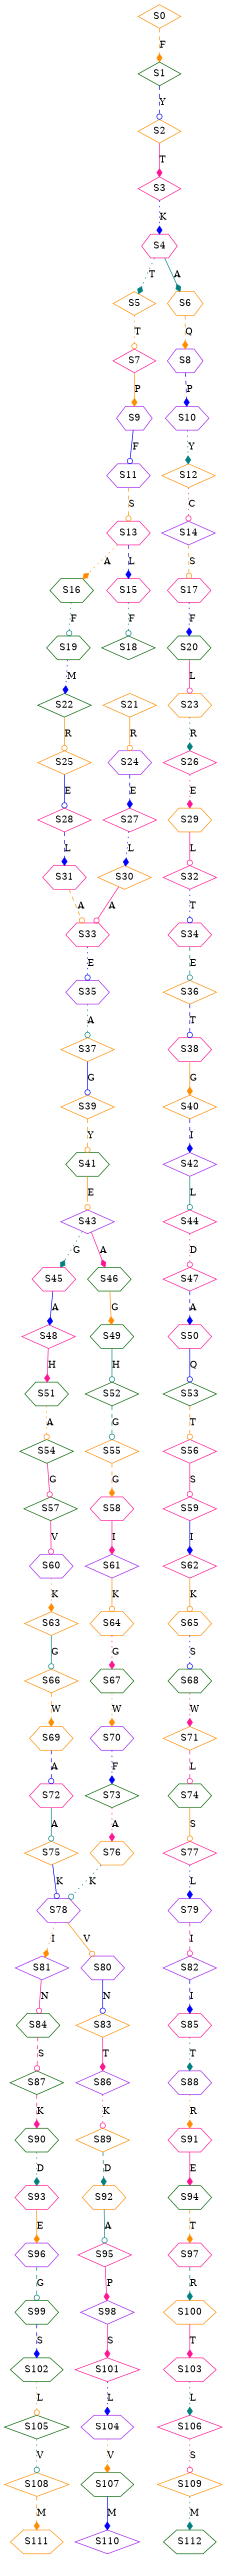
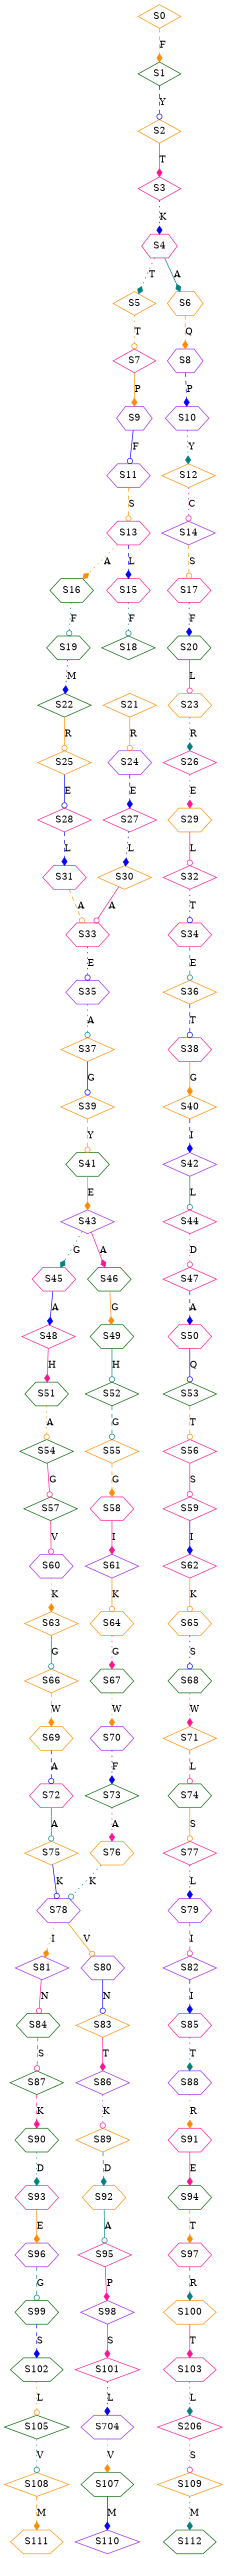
(88, 1189) -> (88, 1189)
(107, 2427) -> (107, 2427)
(190, 2427) -> (190, 2427)
